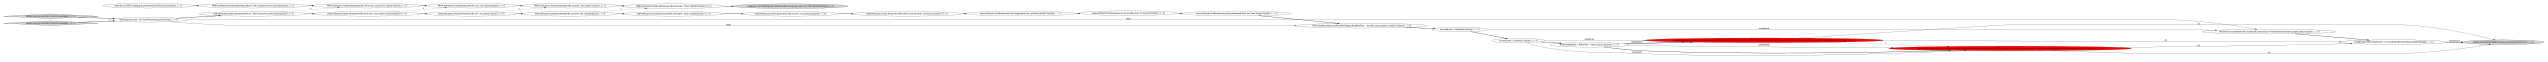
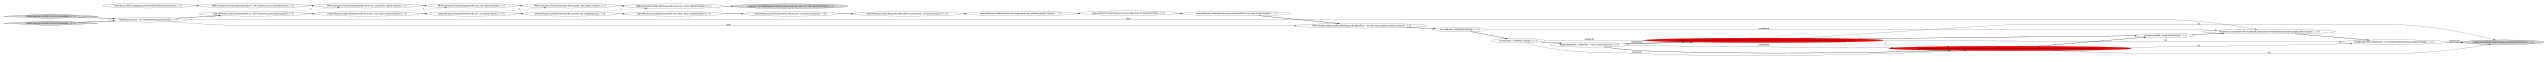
none -> (2166, 36)
